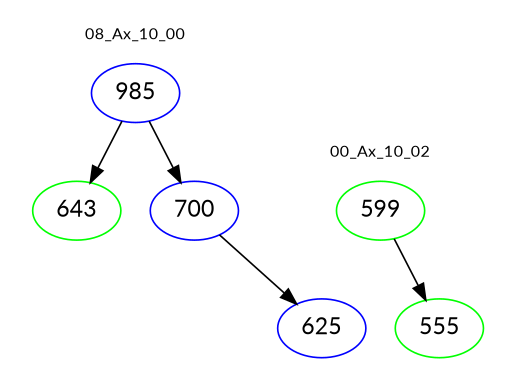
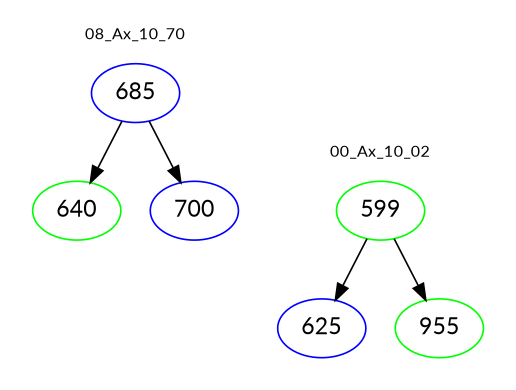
(136, 35) -> (136, 35)
(136, 93) -> (136, 93)
(77, 211) -> (77, 211)
(252, 264) -> (355, 262)
(439, 328) -> (439, 328)
